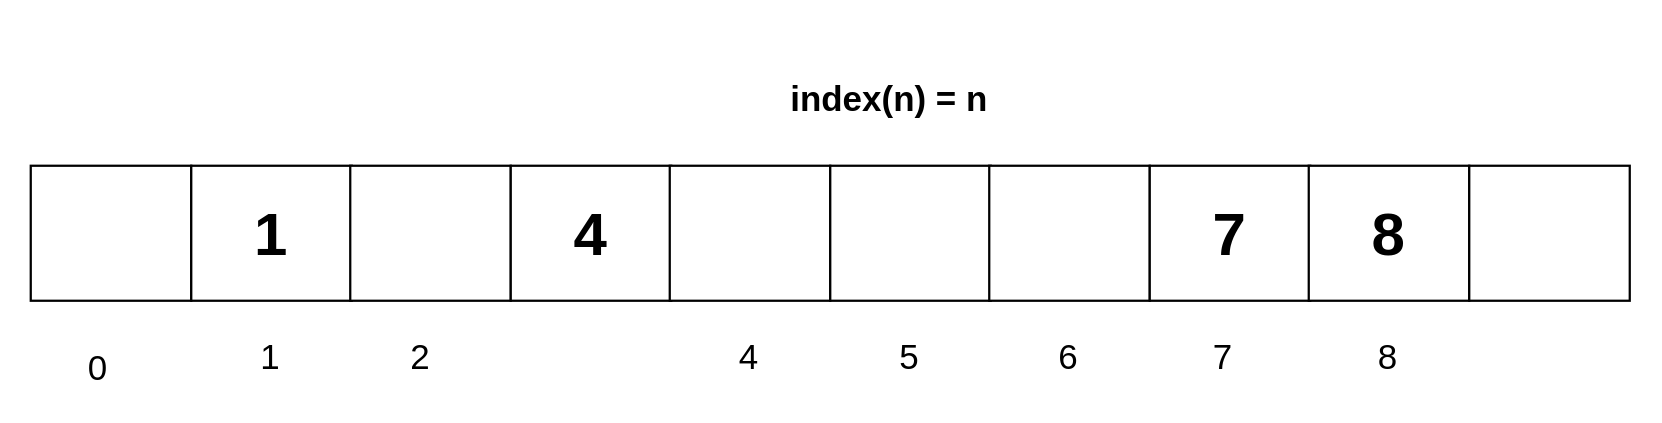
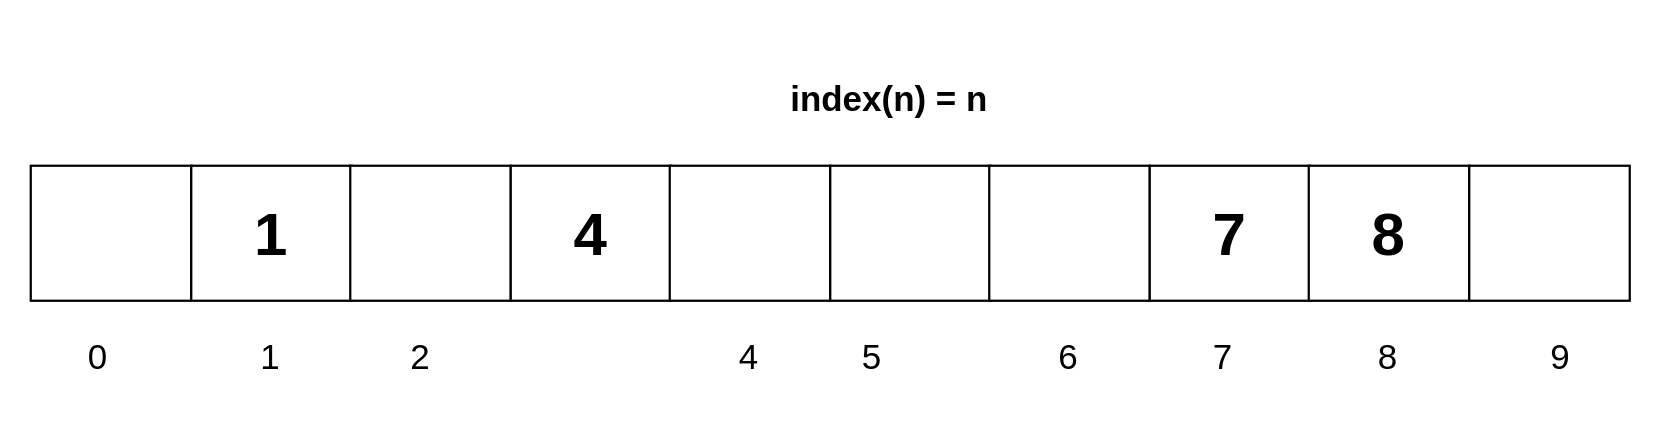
(910, 357) -> (872, 357)
none -> (1561, 357)
(98, 368) -> (98, 357)
